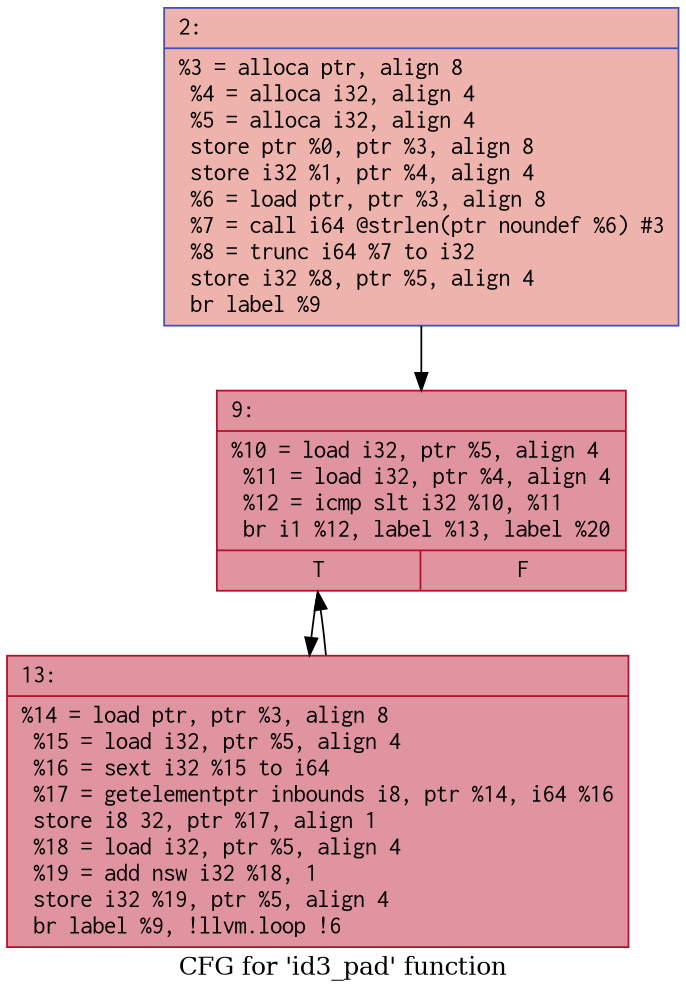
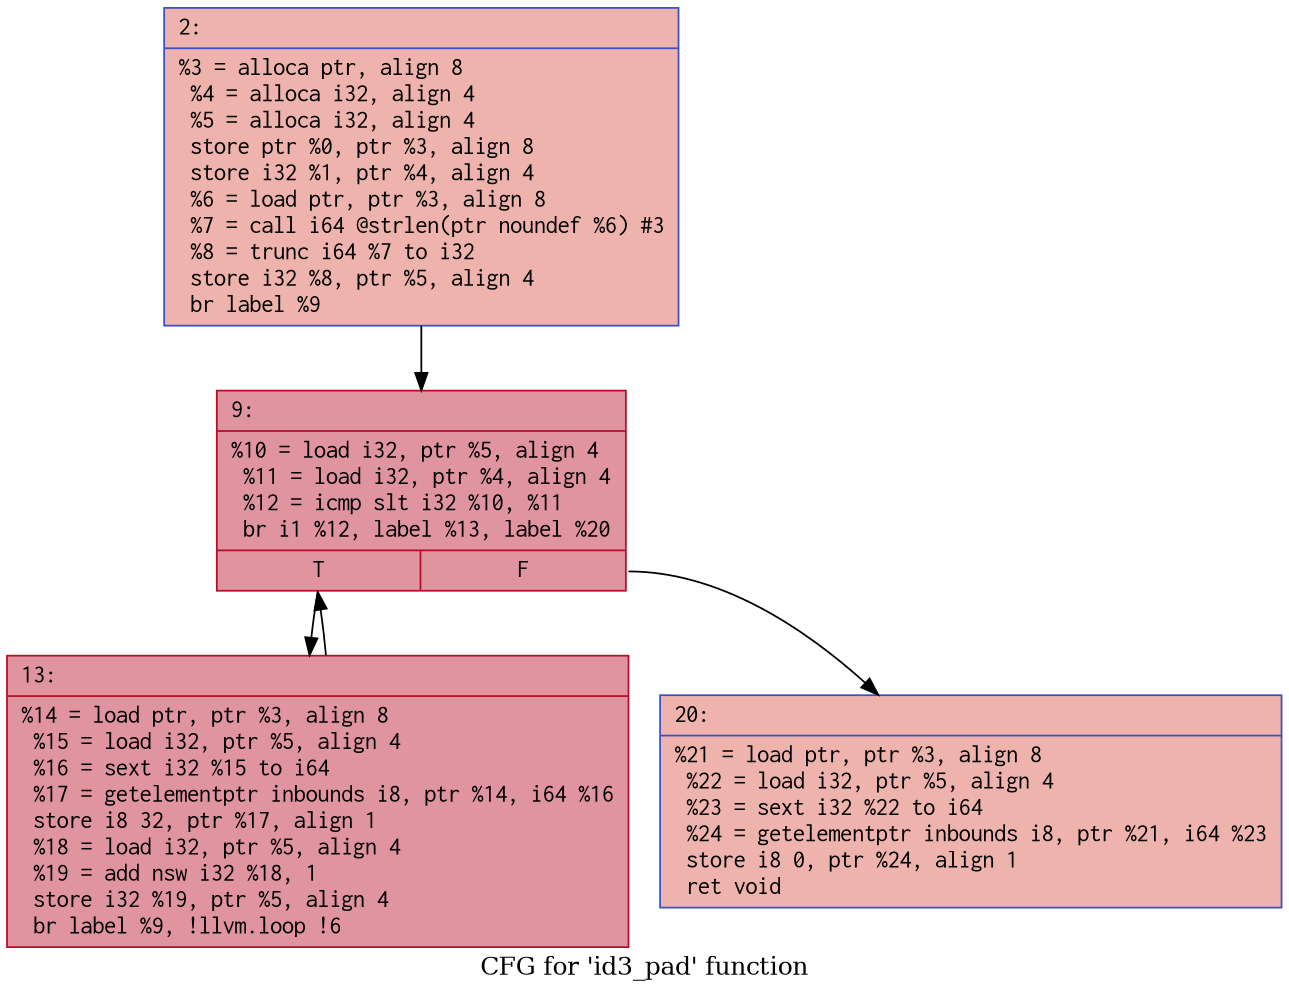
none -> (971, 801)
